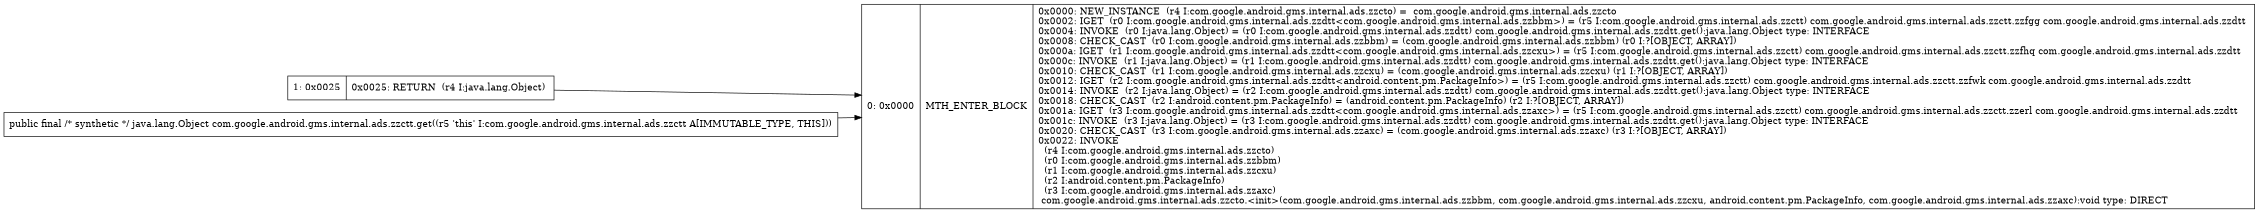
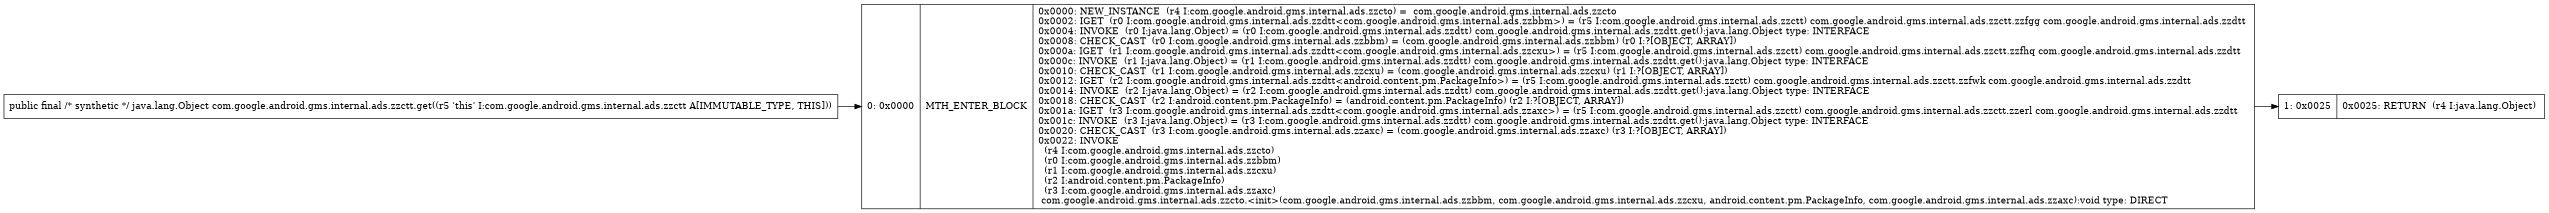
(704, 93) -> (2263, 107)
